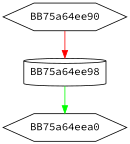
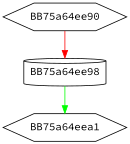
(65, 127) -> (65, 127)
